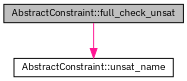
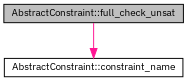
(94, 68) -> (94, 68)
